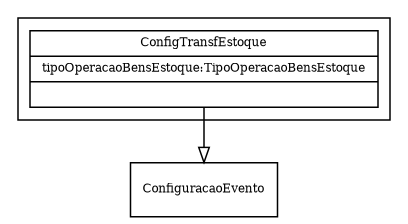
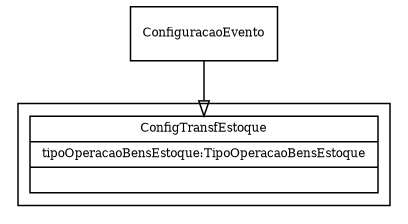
(204, 129) -> (204, 81)
